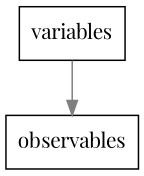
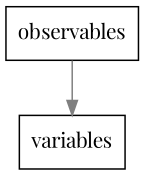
(72, 80) -> (72, 80)
